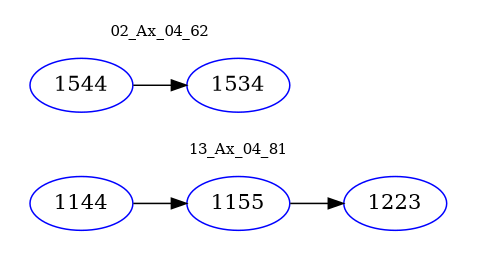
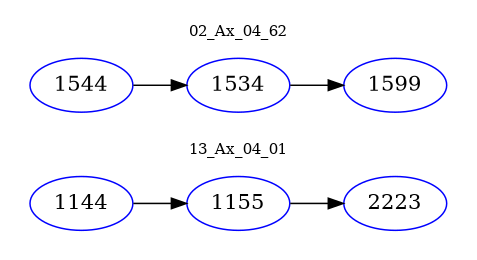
none -> (395, 85)
(238, 150) -> (238, 150)
(395, 203) -> (395, 203)
